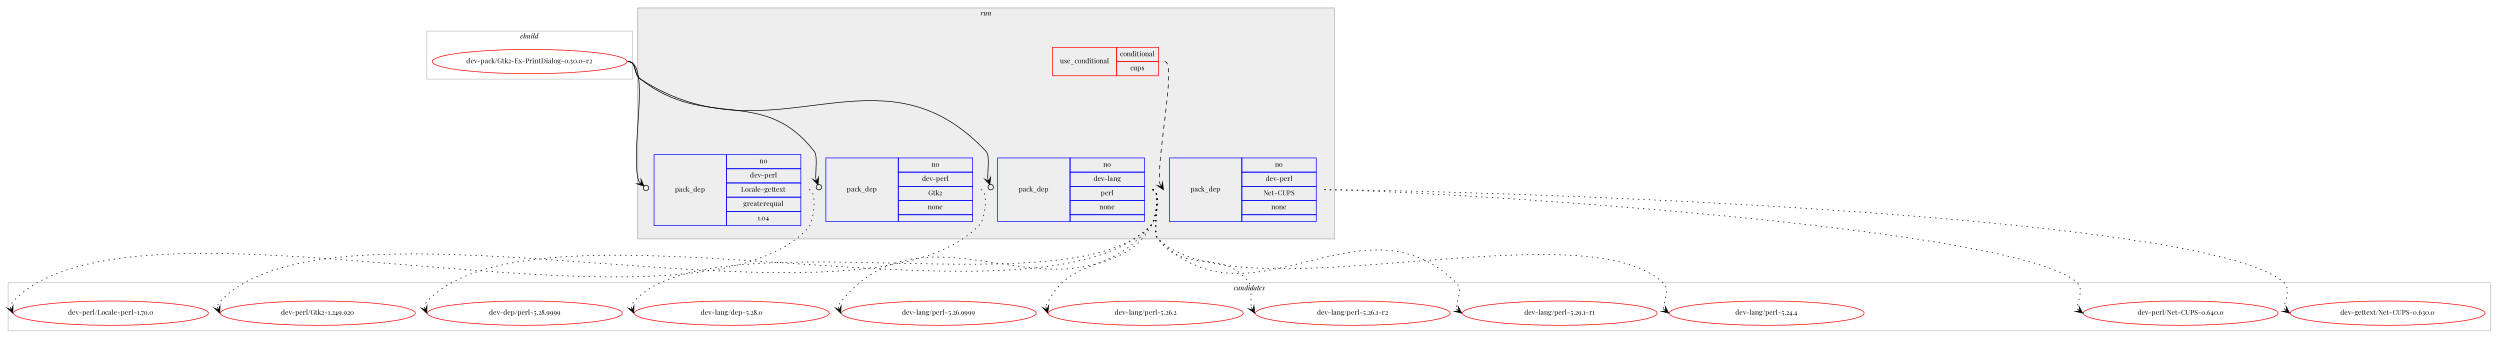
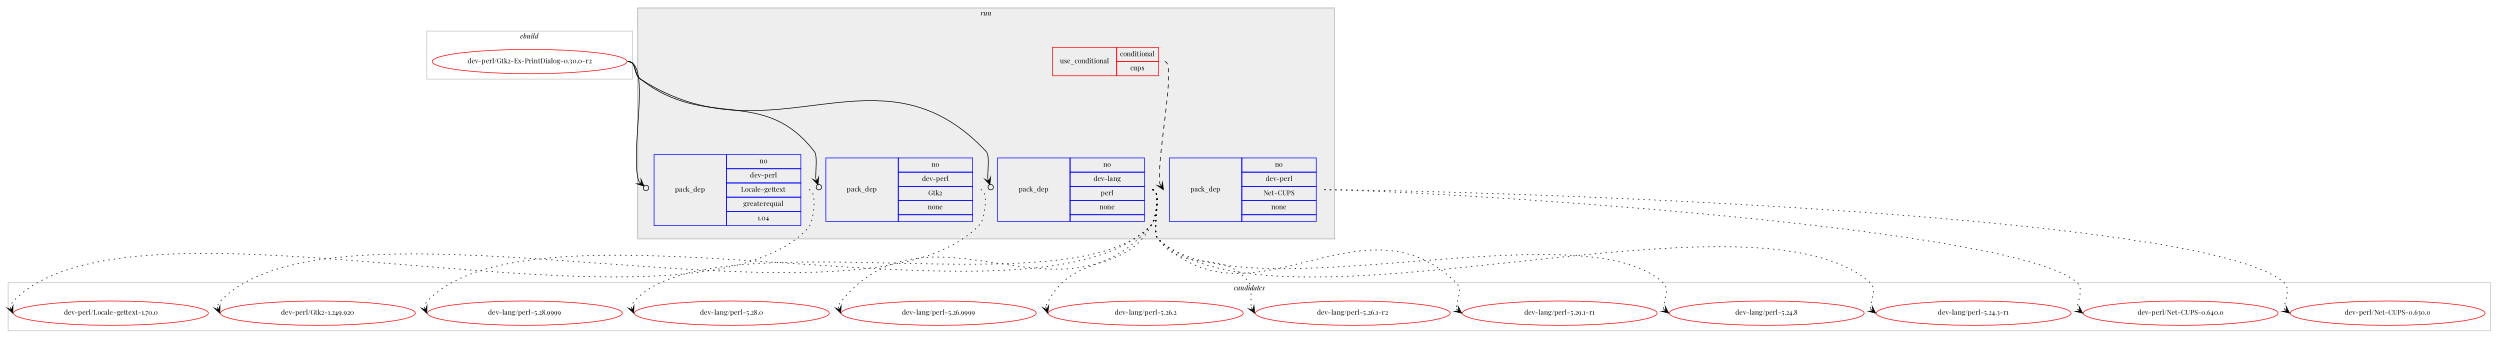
(530, 62) -> (530, 62)
(111, 313) -> (111, 313)
(525, 313) -> (525, 313)
(732, 313) -> (732, 313)
(1767, 313) -> (1767, 313)
none -> (1974, 313)
(2388, 313) -> (2388, 313)
